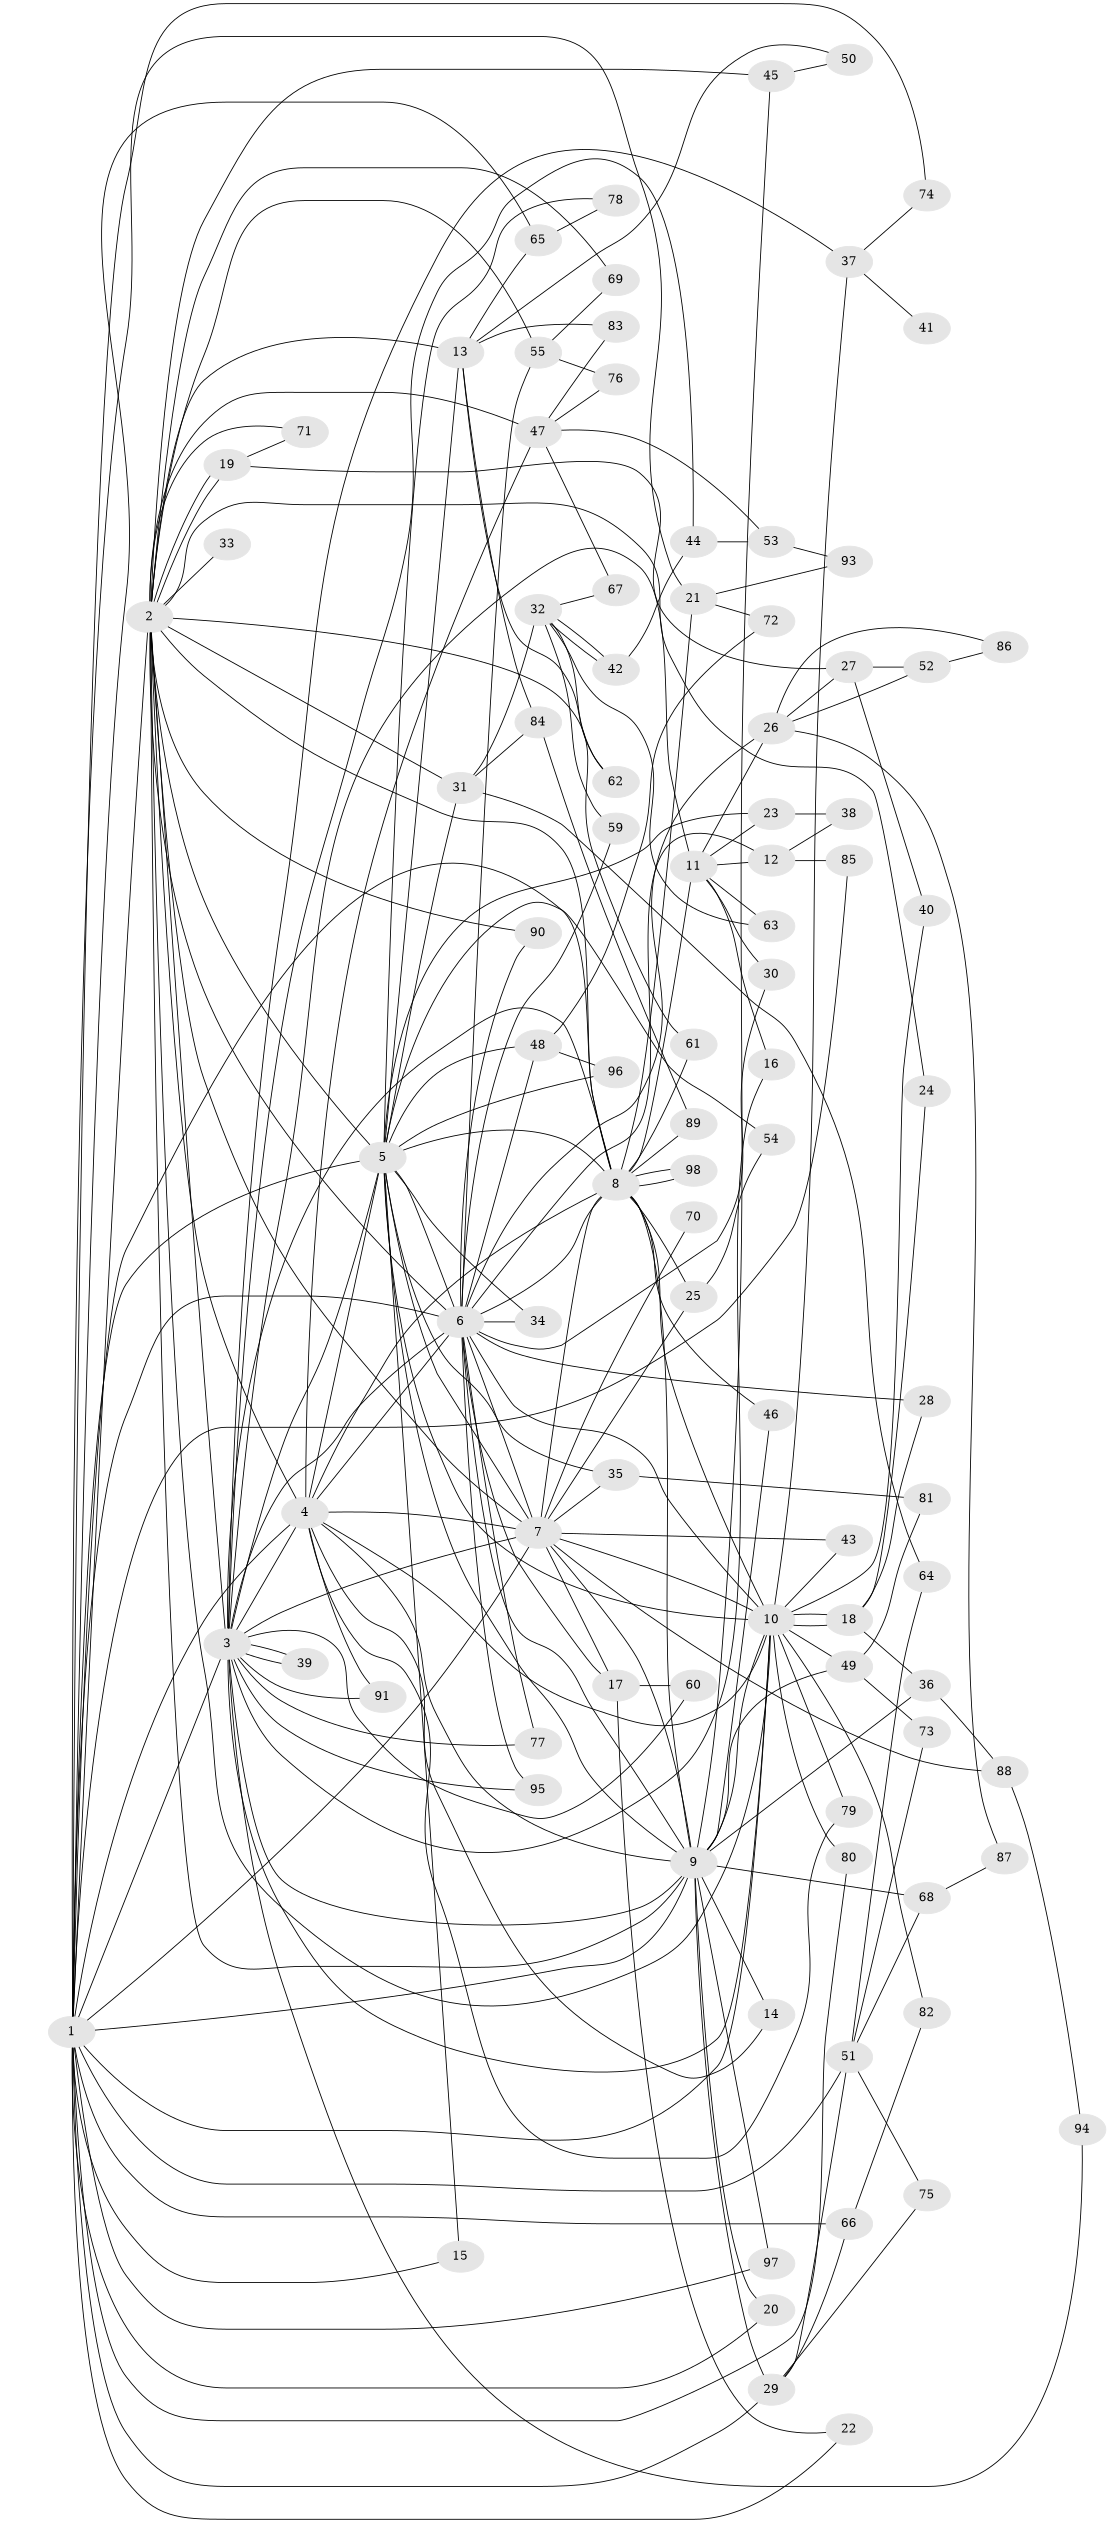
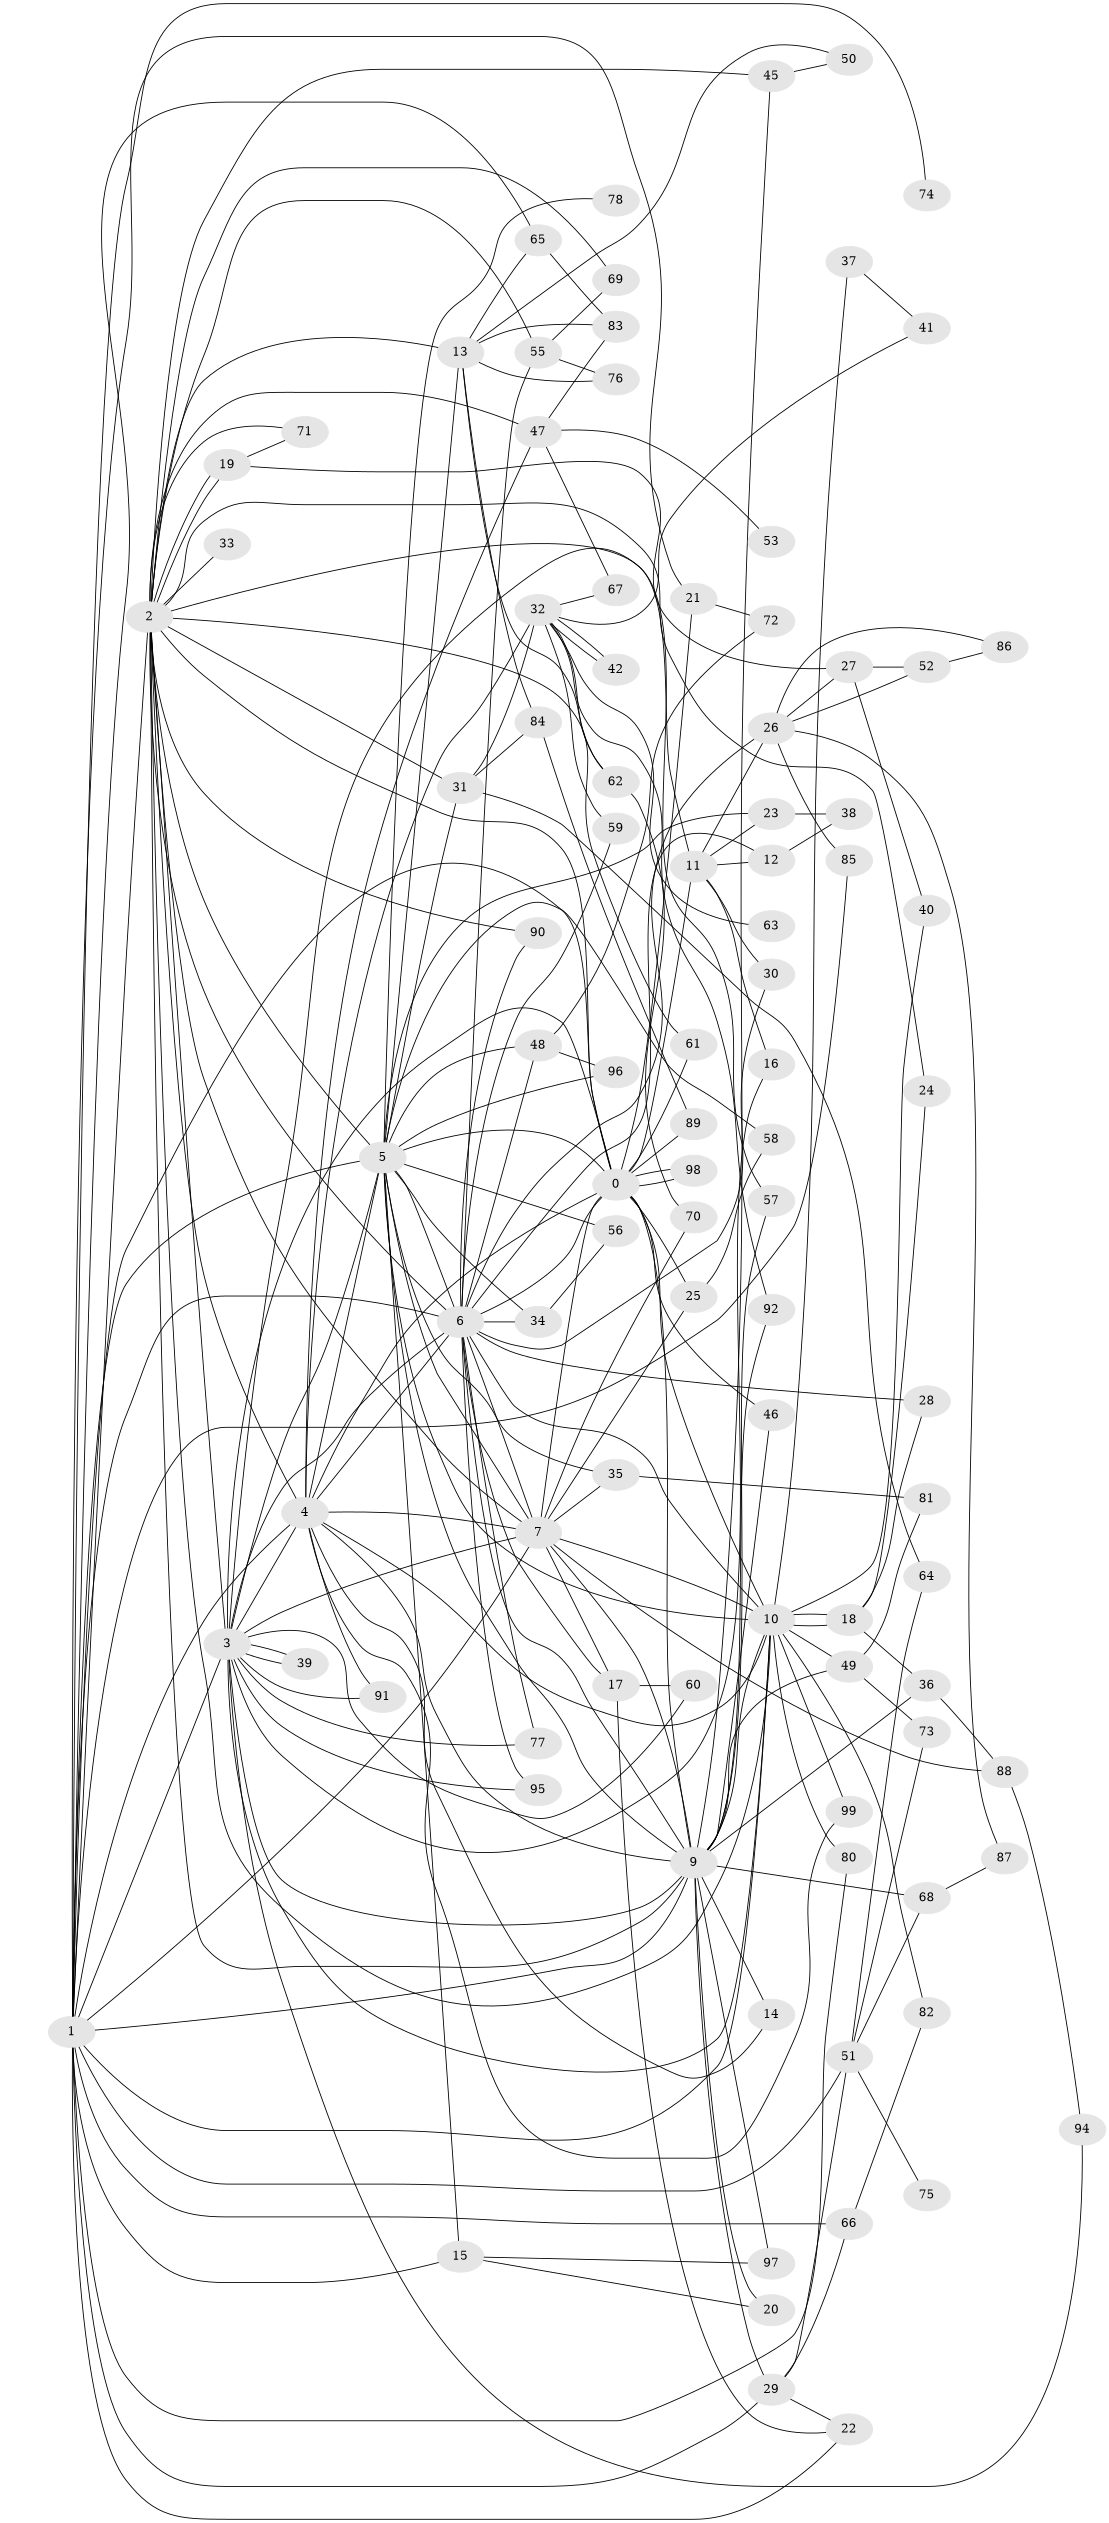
(577, 220) -> (576, 284)
(888, 229) -> none
(577, 406) -> (534, 379)
none -> (699, 484)
(694, 542) -> none
(849, 562) -> none
(313, 655) -> none
(809, 861) -> (803, 798)
(733, 896) -> none
none -> (655, 1000)
none -> (353, 1042)
(772, 1140) -> (772, 1140)
(616, 1185) -> (616, 1185)
none -> (772, 1201)
none -> (616, 1231)
none -> (772, 1310)
(849, 1540) -> none
(849, 1812) -> (849, 1812)
(850, 2293) -> (810, 2410)
(314, 2329) -> (616, 2260)
(296, 2388) -> (616, 2283)
